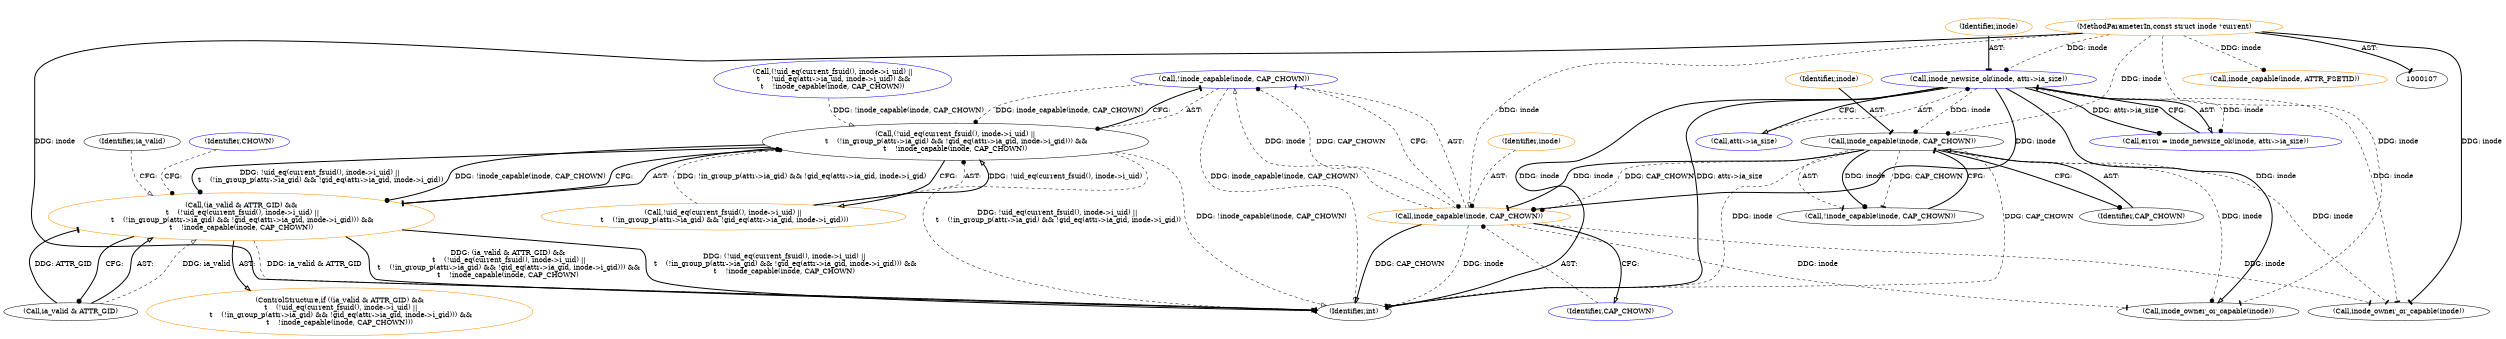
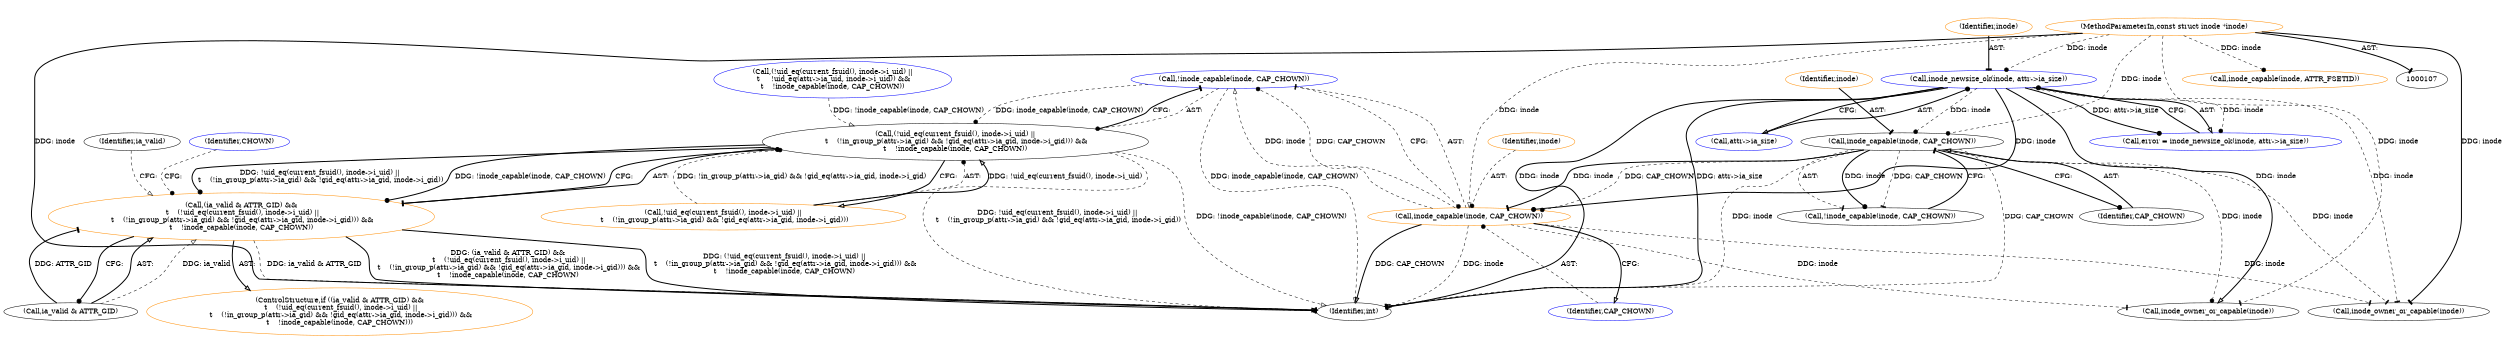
(2164, 27) -> (2164, 27)
(2132, 103) -> (2132, 103)
(1865, 118) -> (1865, 118)
